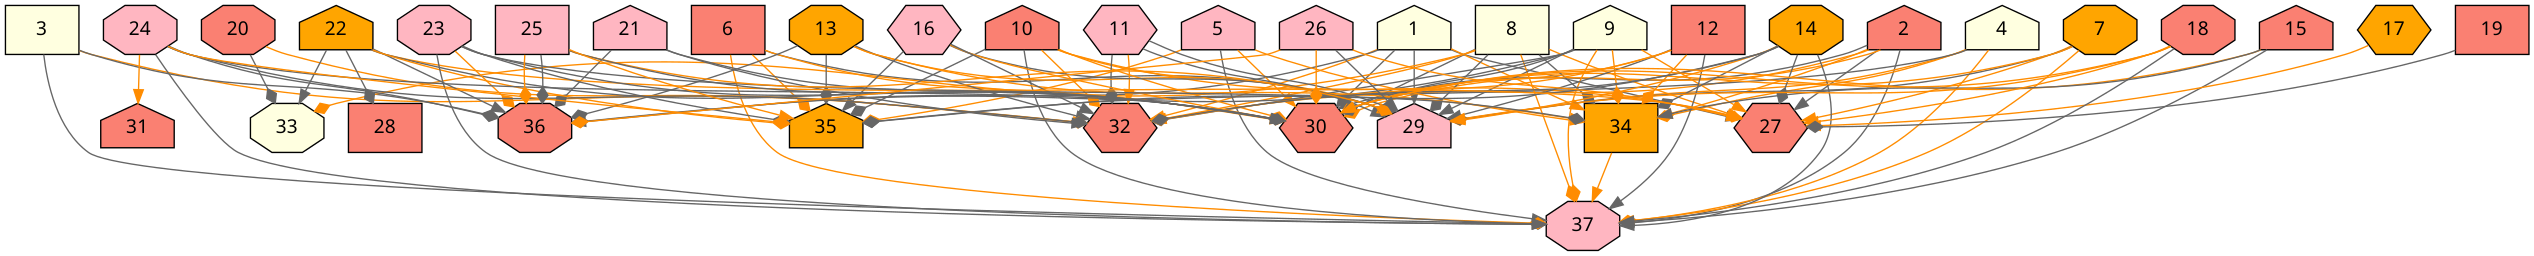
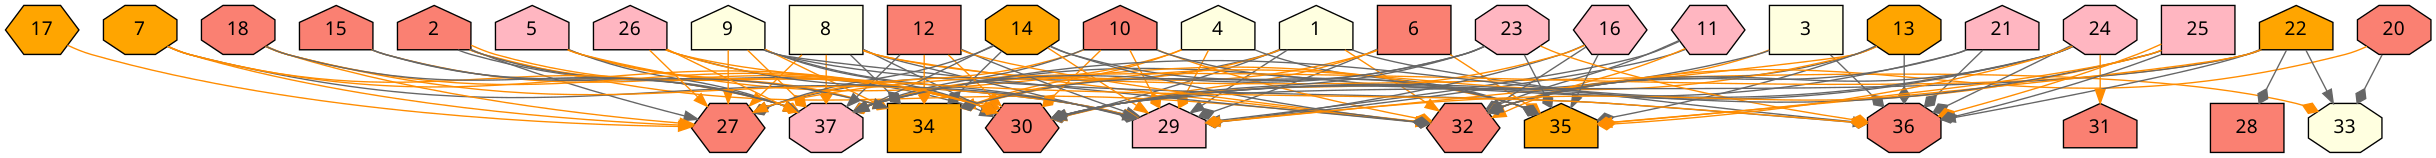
(2492, 30) -> none
(1605, 171) -> (726, 78)
